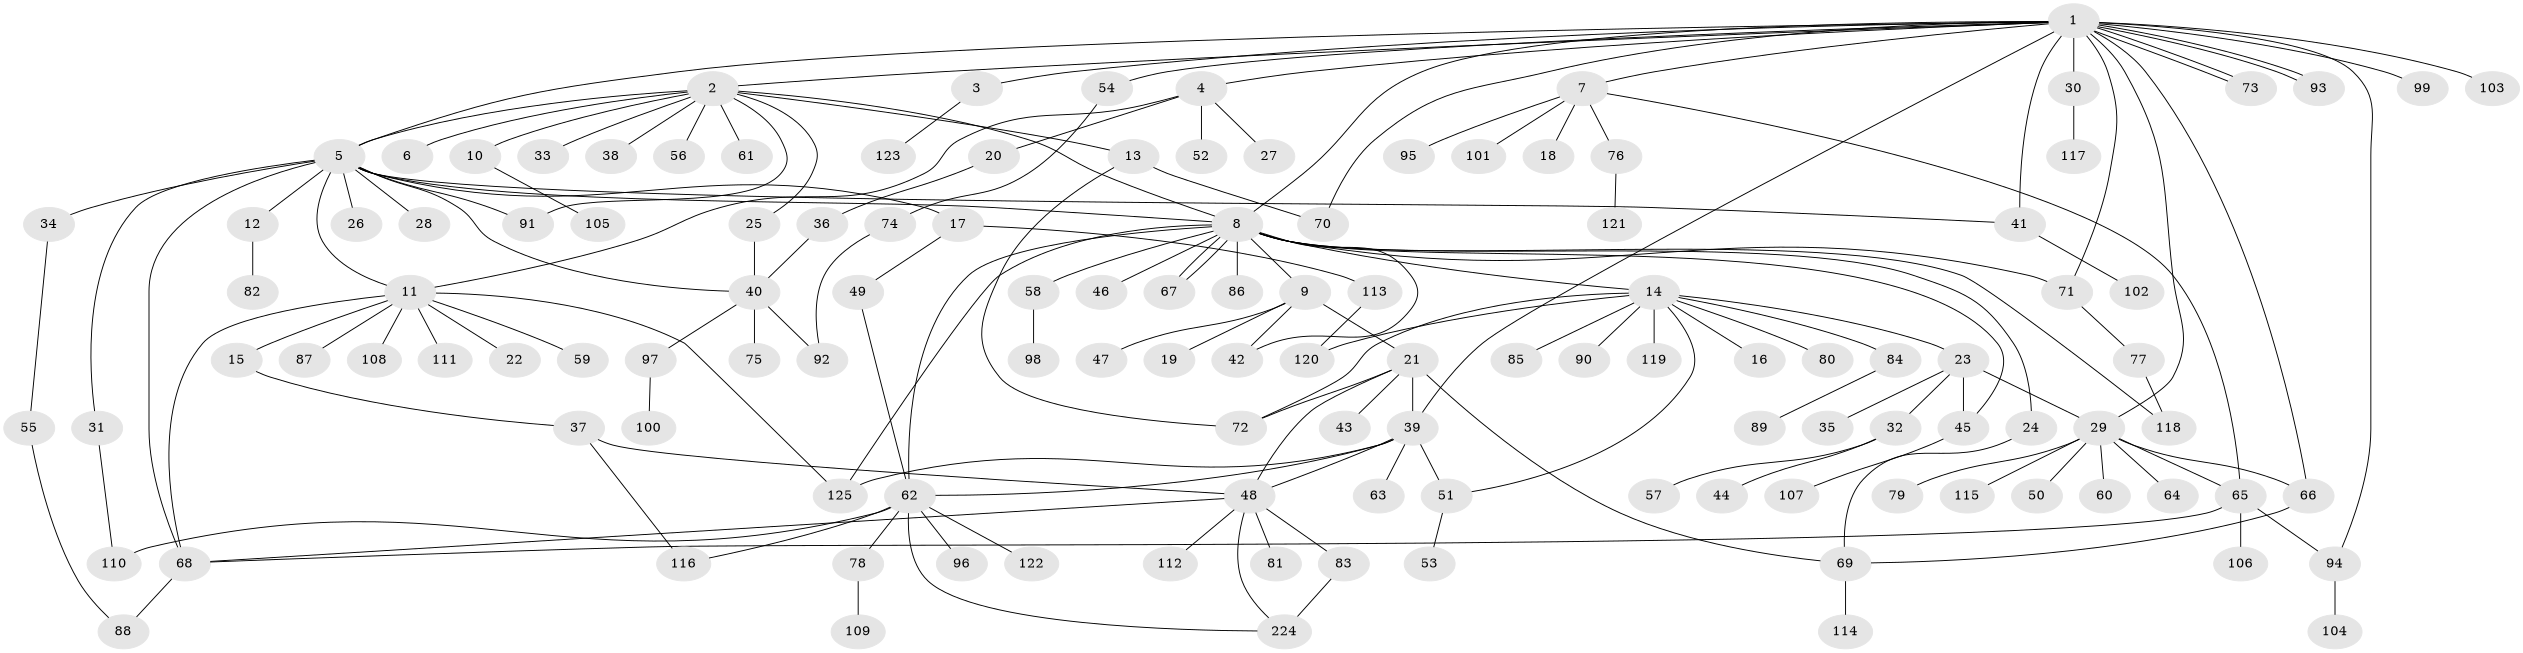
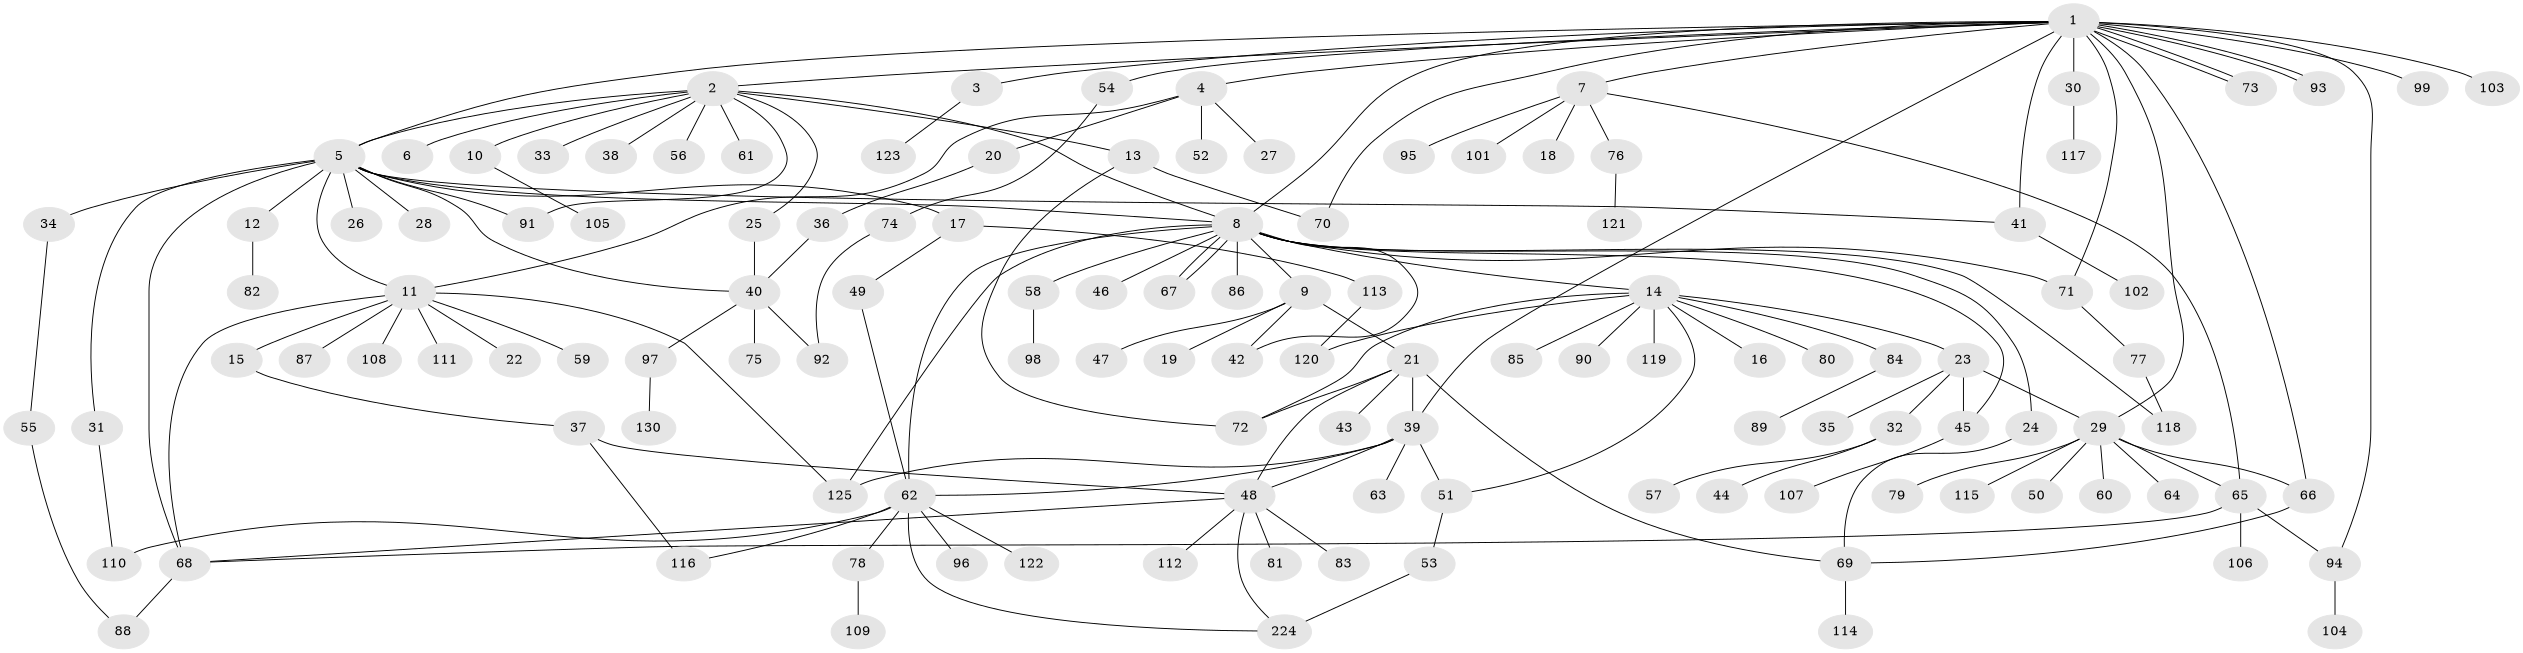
(649, 428) -> (649, 428)
(1314, 598) -> (1357, 598)
